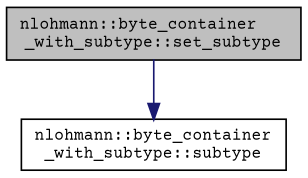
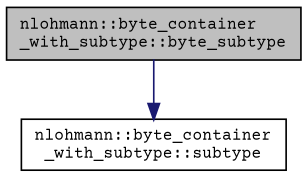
(154, 34) -> (154, 34)
